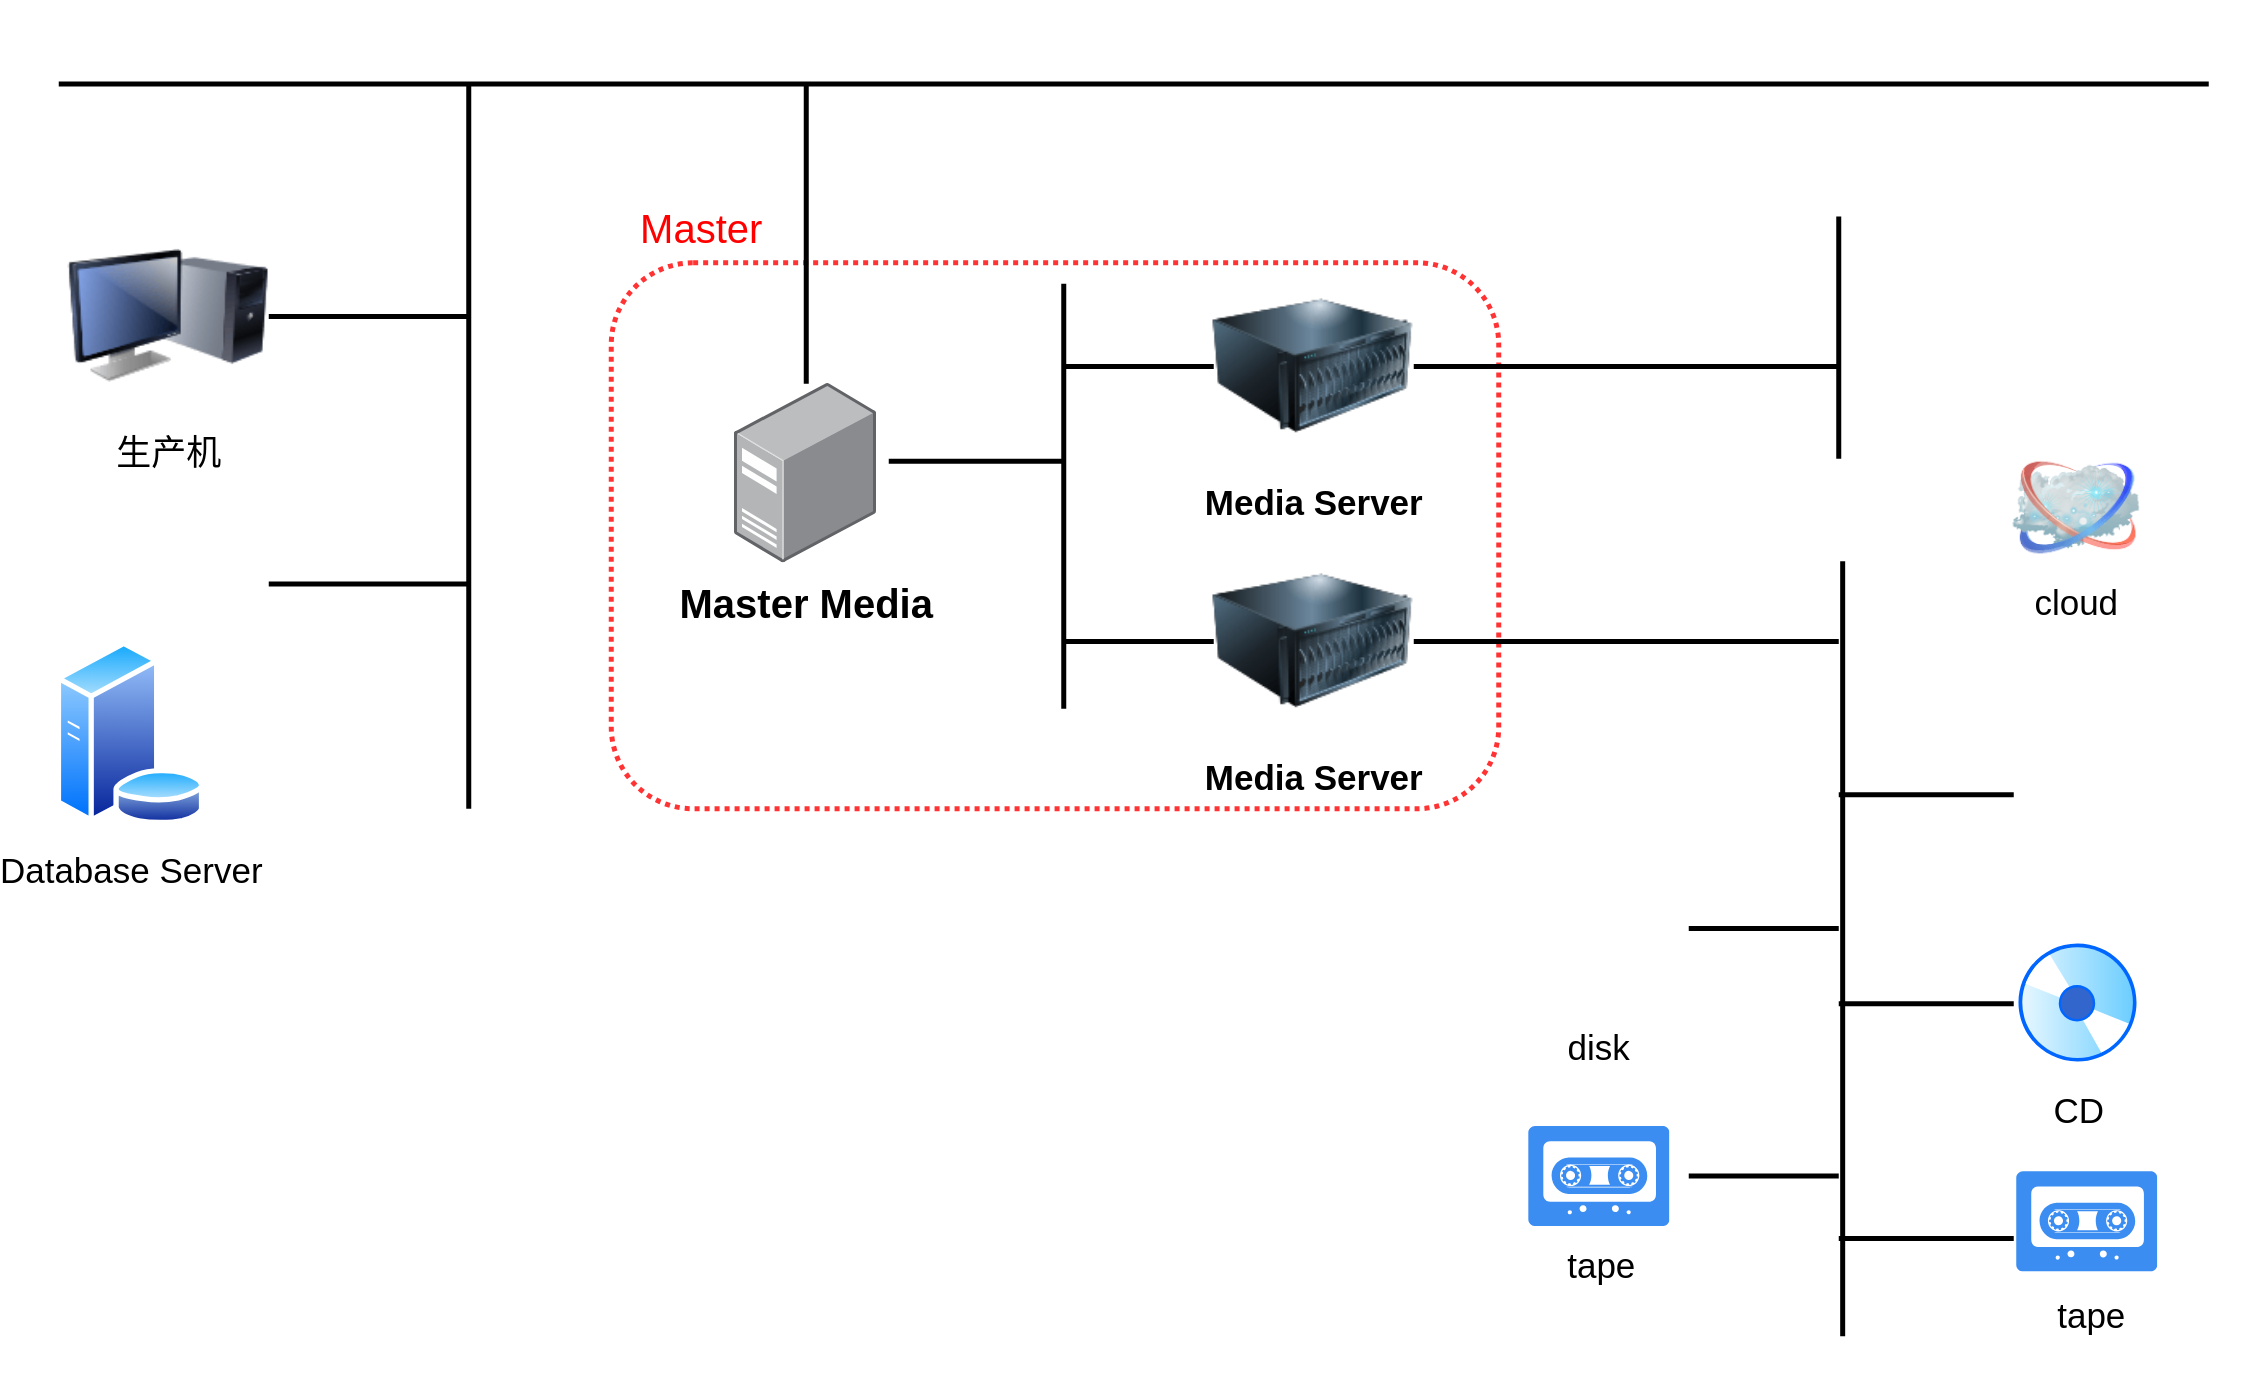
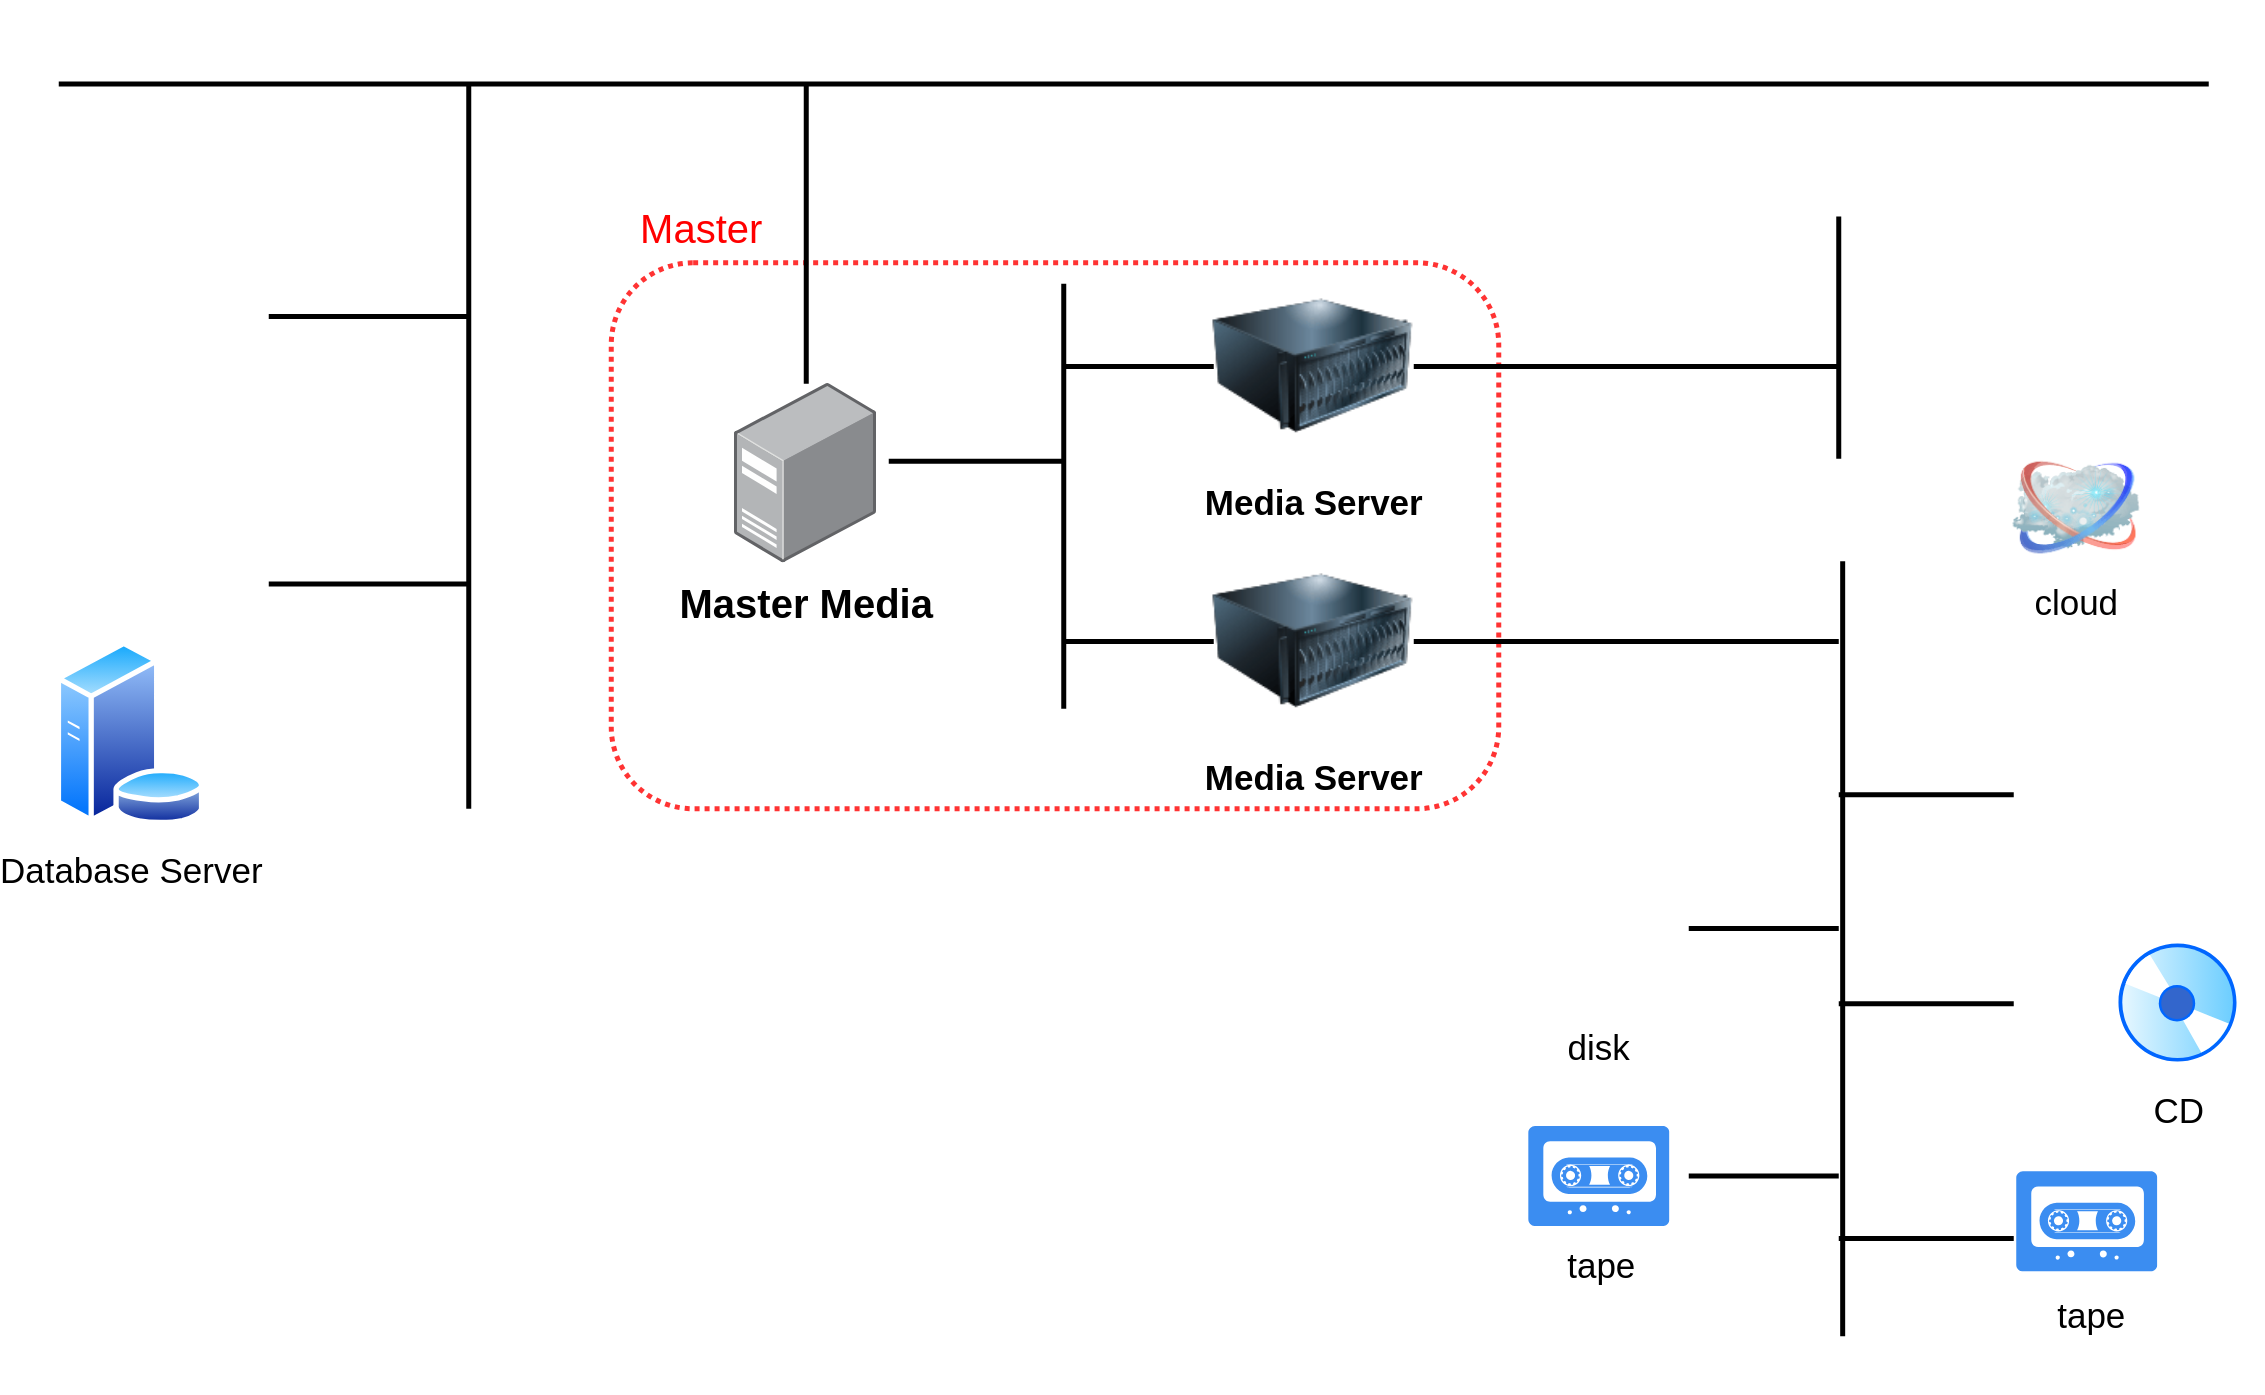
(169, 317) -> none
(2079, 1004) -> (2179, 1004)
